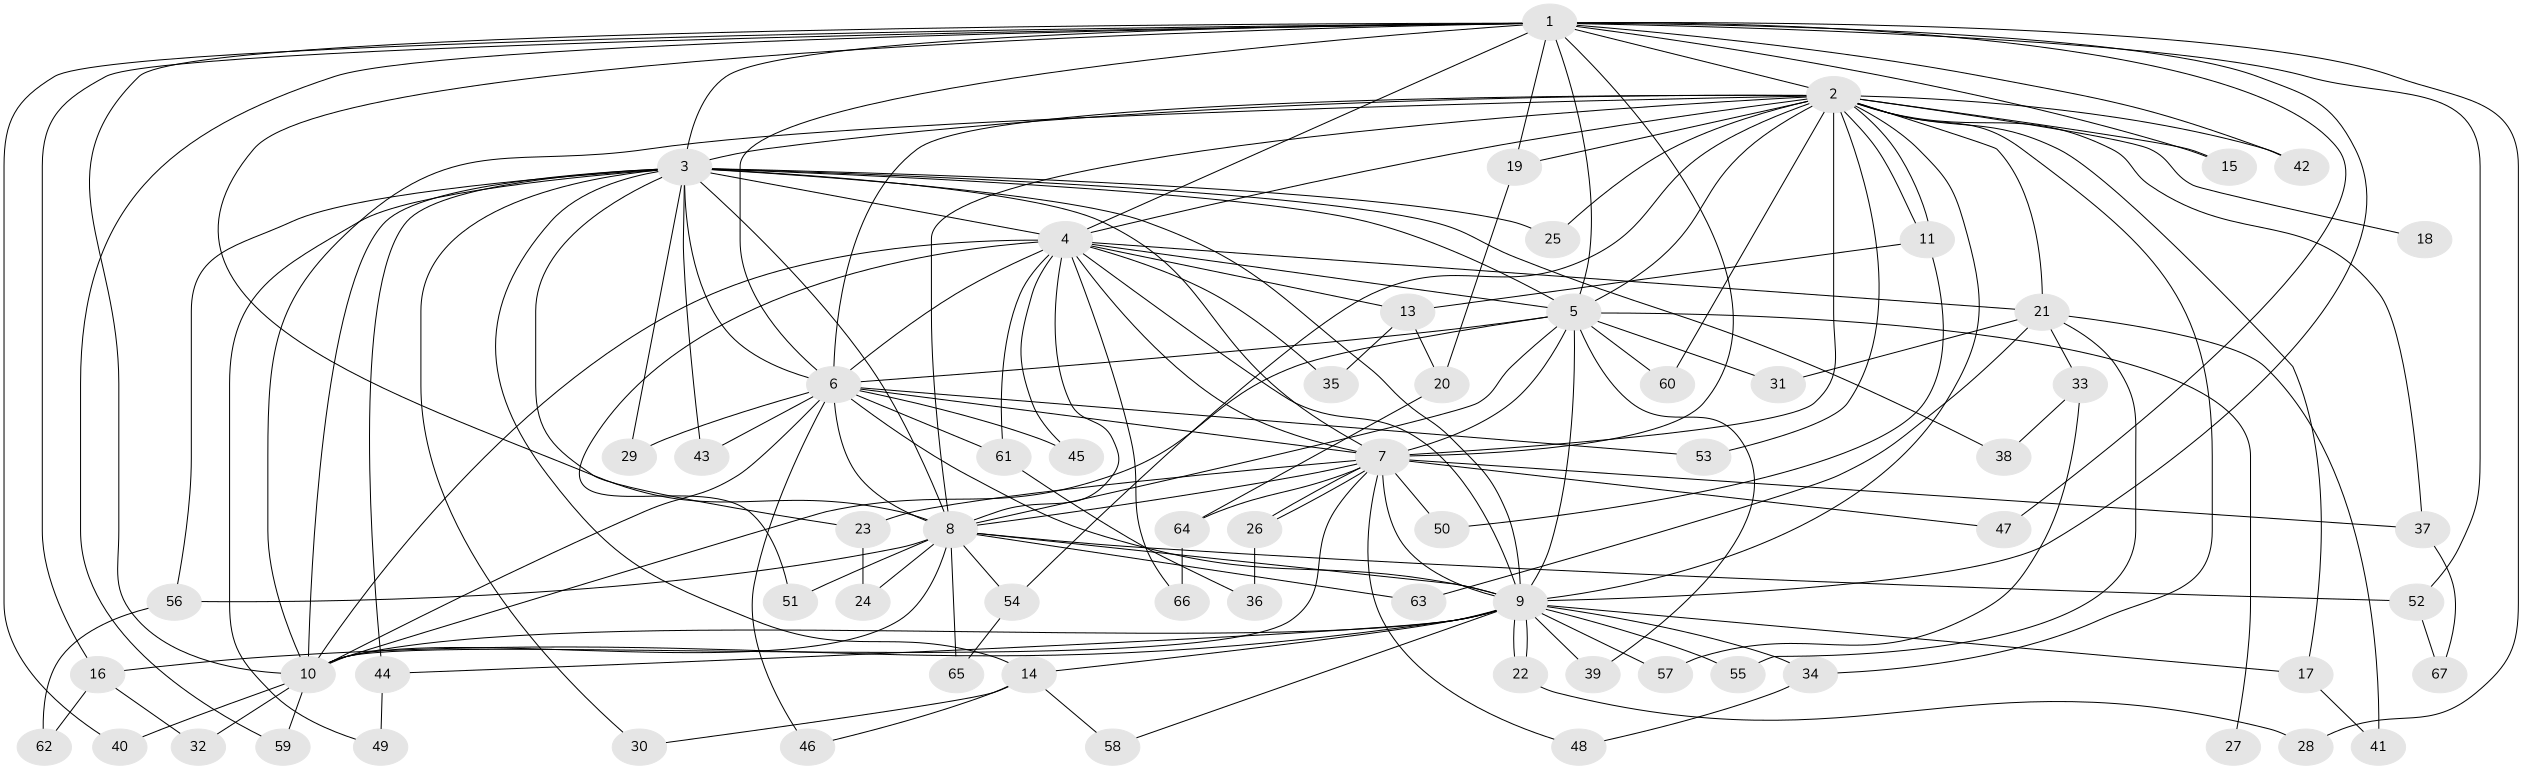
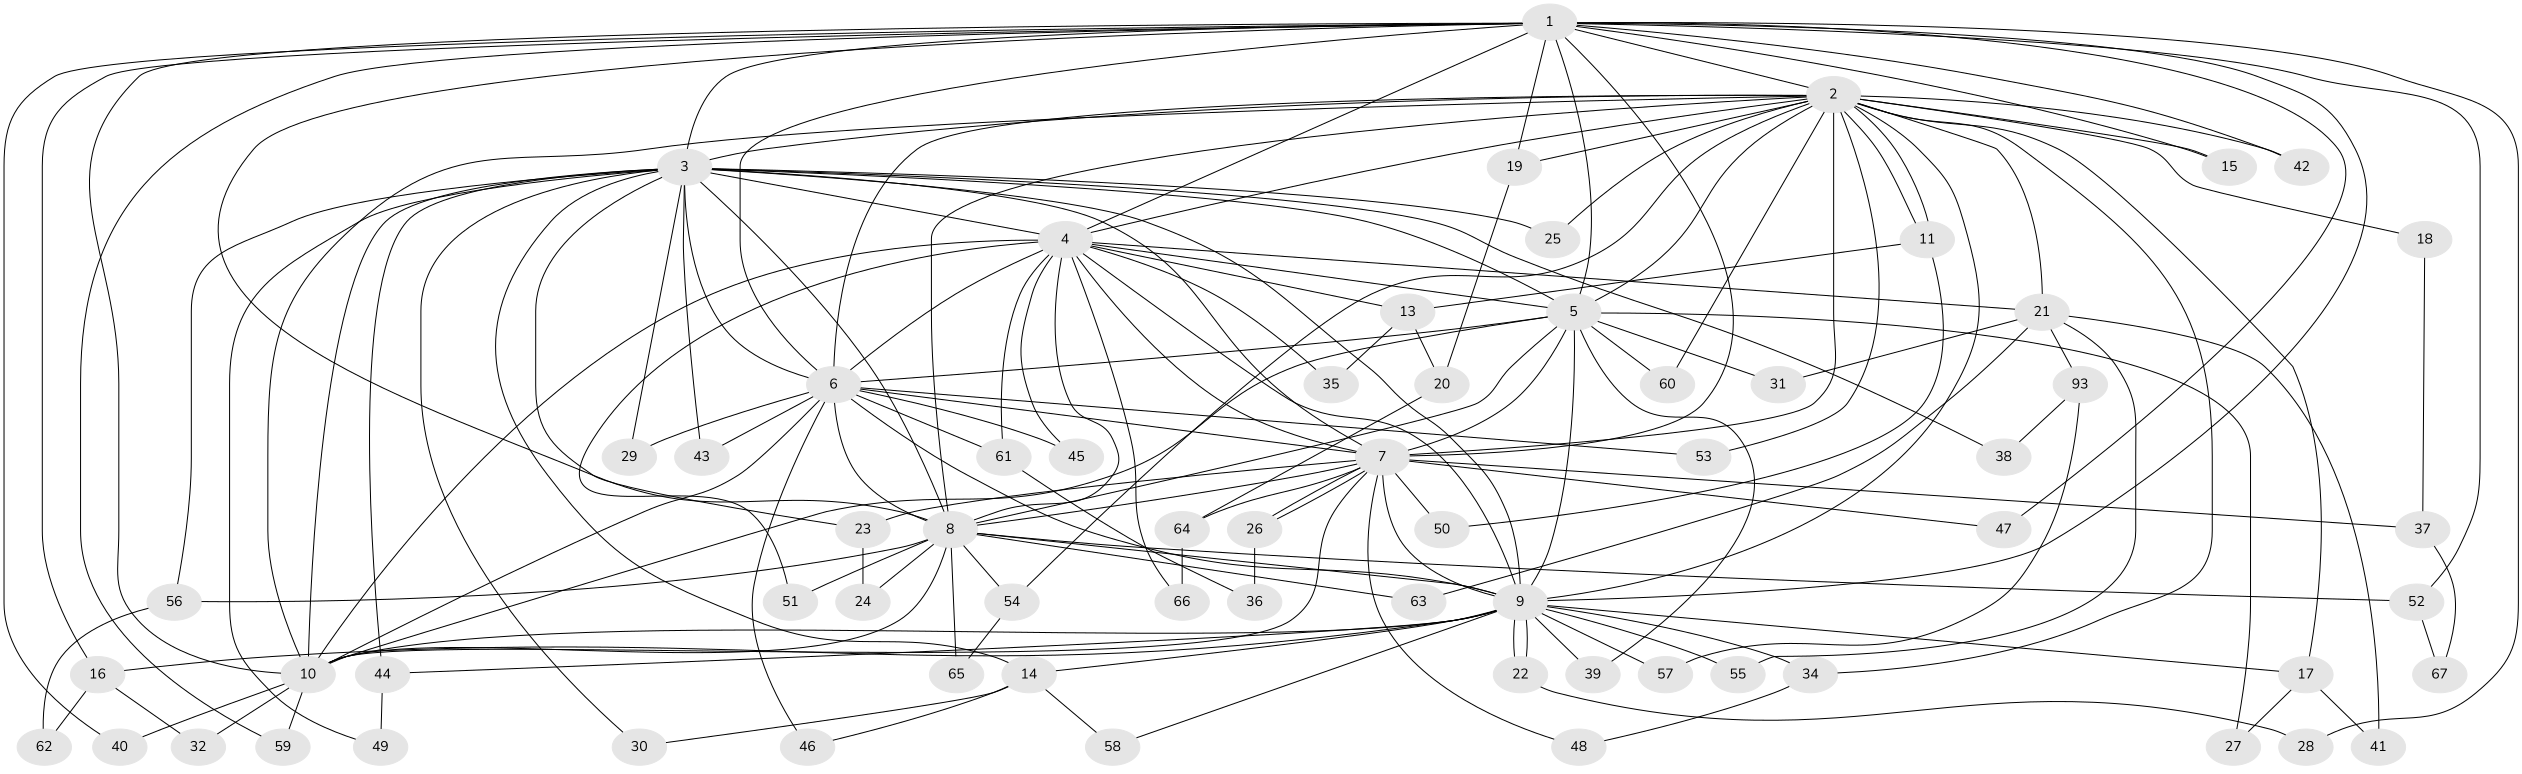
(2226, 219) -> (2424, 385)
(2080, 385) -> (2080, 385)
none -> (2270, 711)
